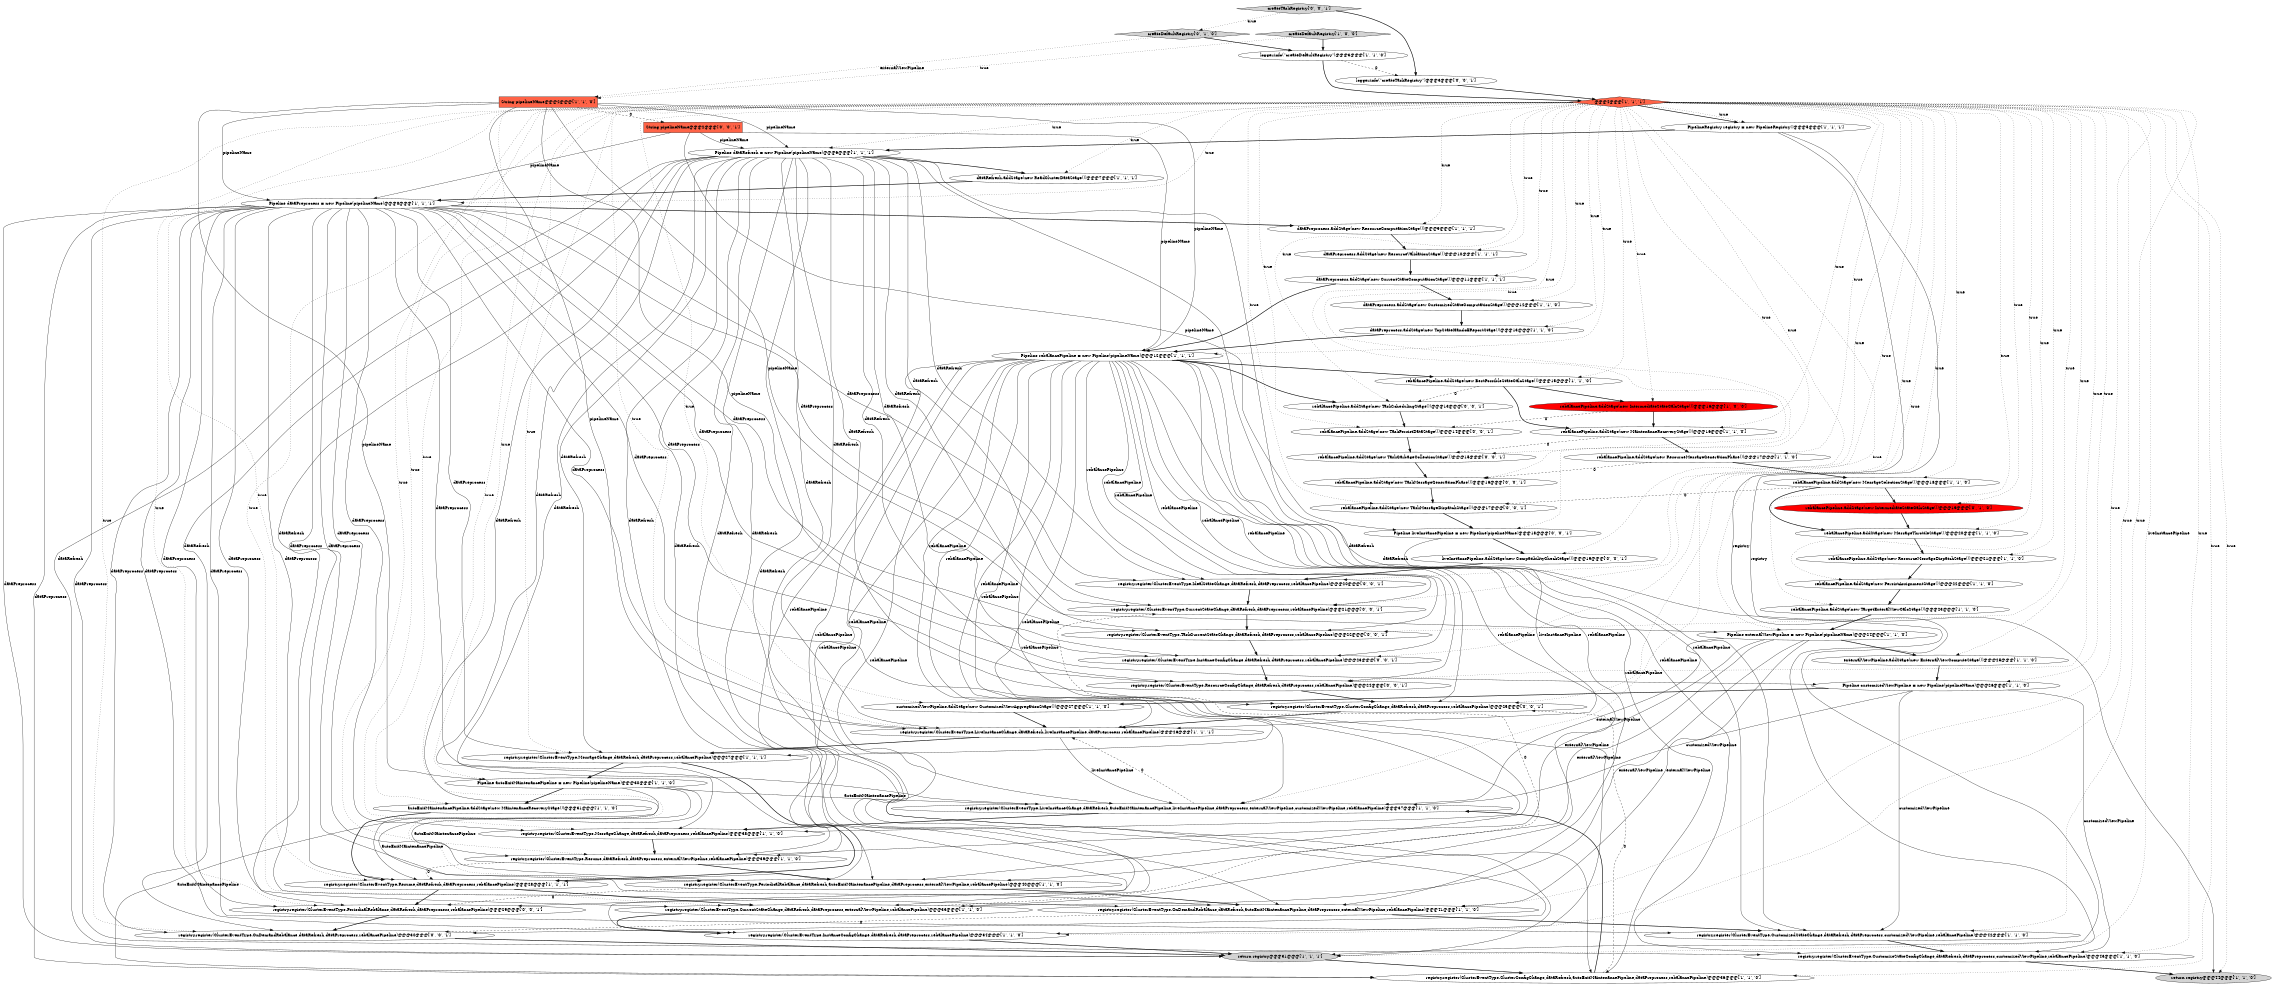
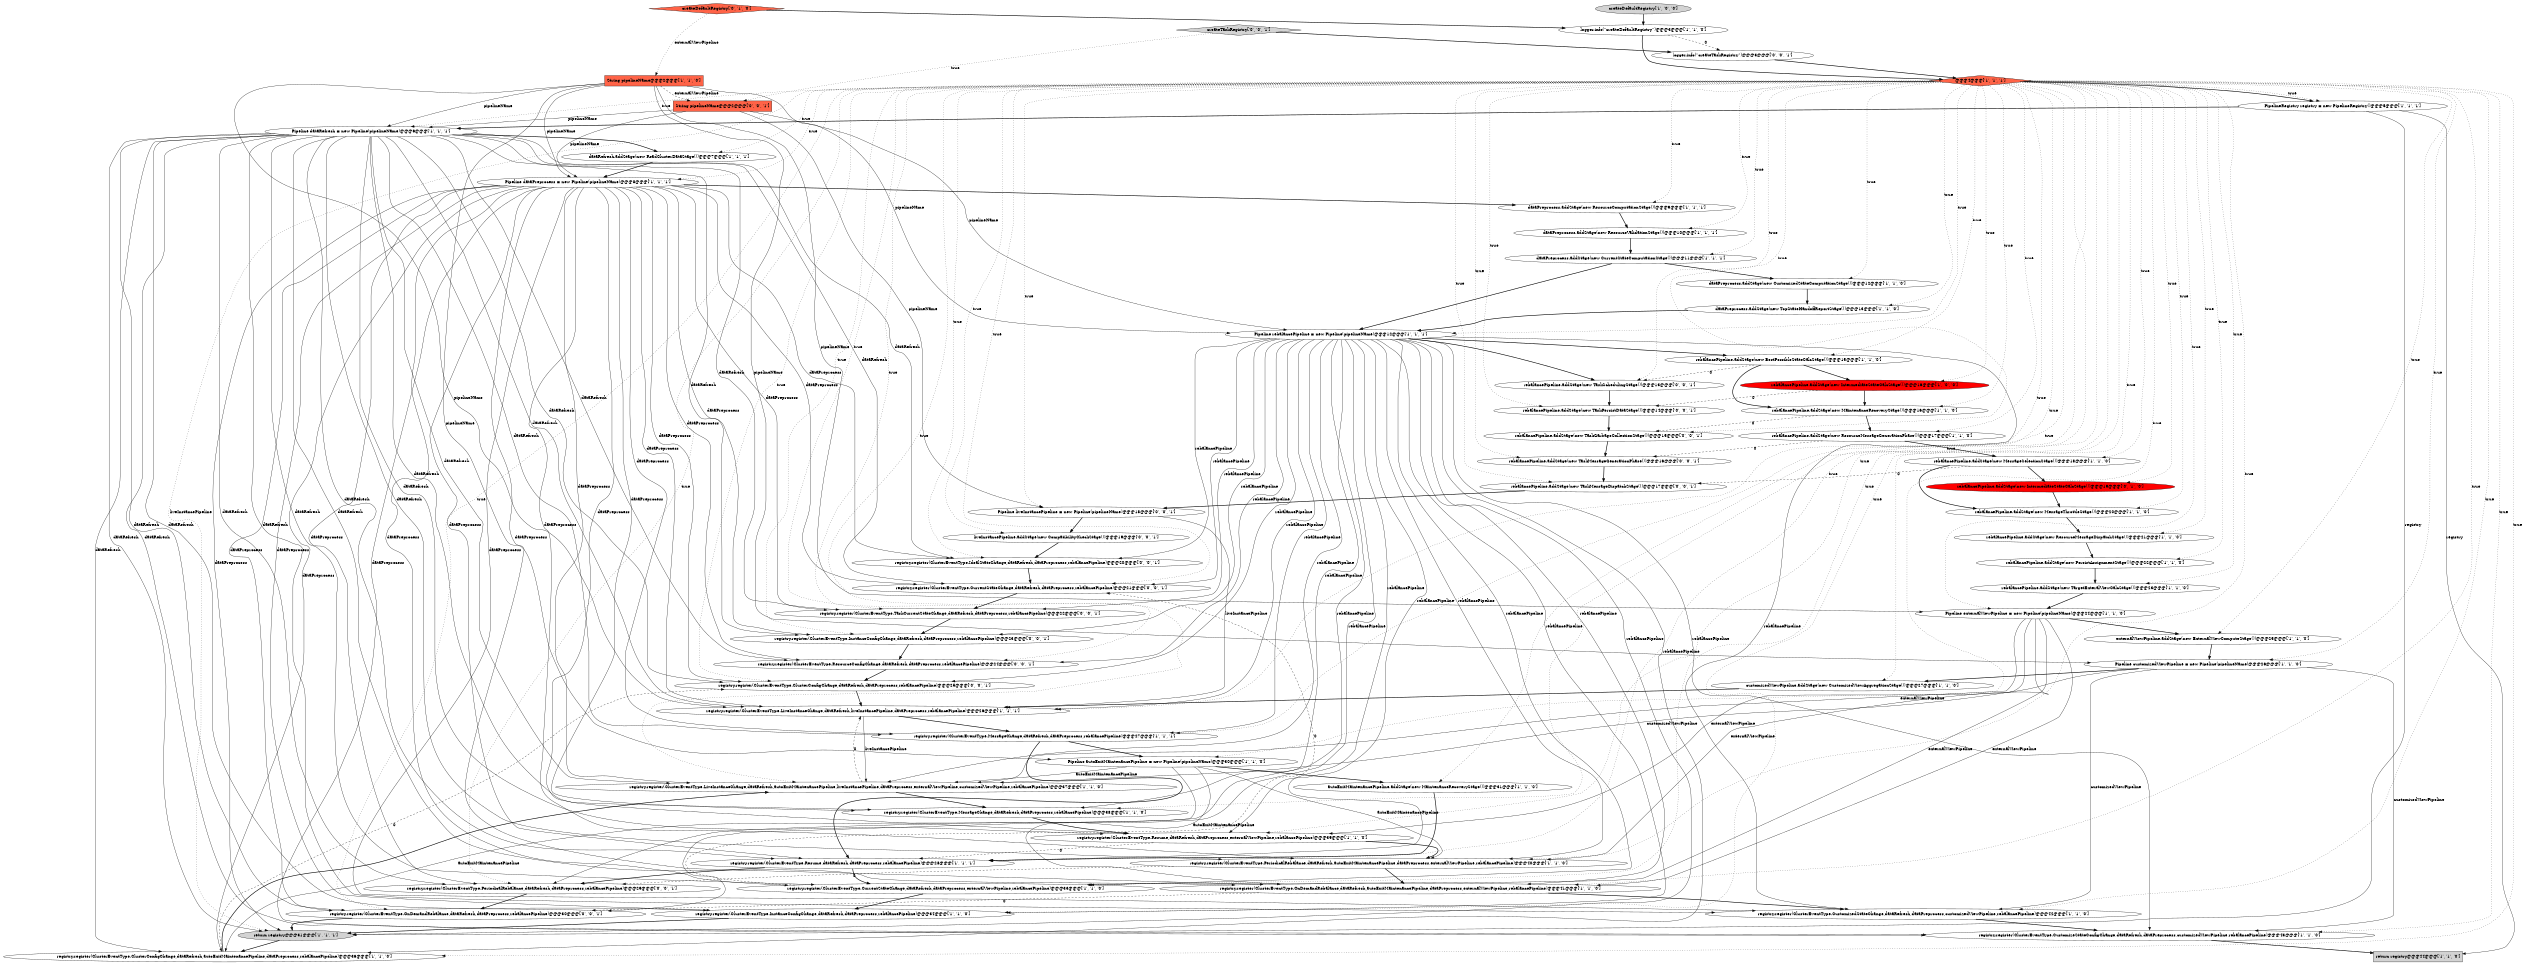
(1242, 21) -> (979, 62)
(1182, 34) -> (717, 9)
(1323, 34) -> (1643, 9)
(948, 69) -> none
(631, 115) -> (697, 93)
(2221, 283) -> none
(2213, 978) -> (2418, 957)
